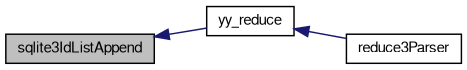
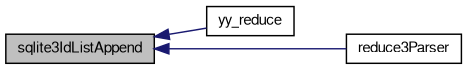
(328, 35) -> (258, 49)
